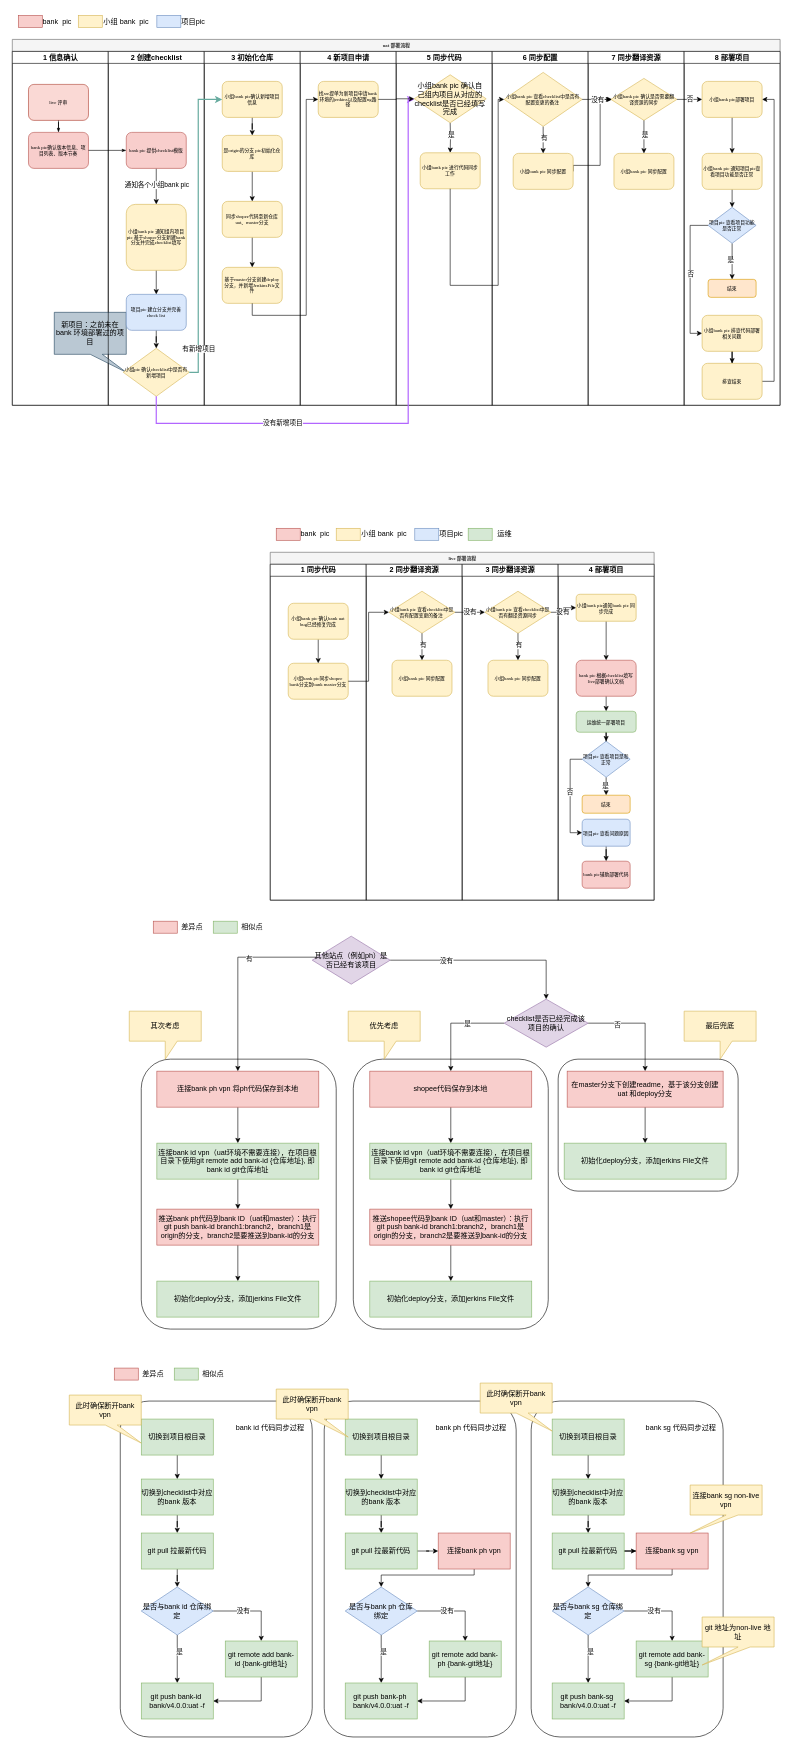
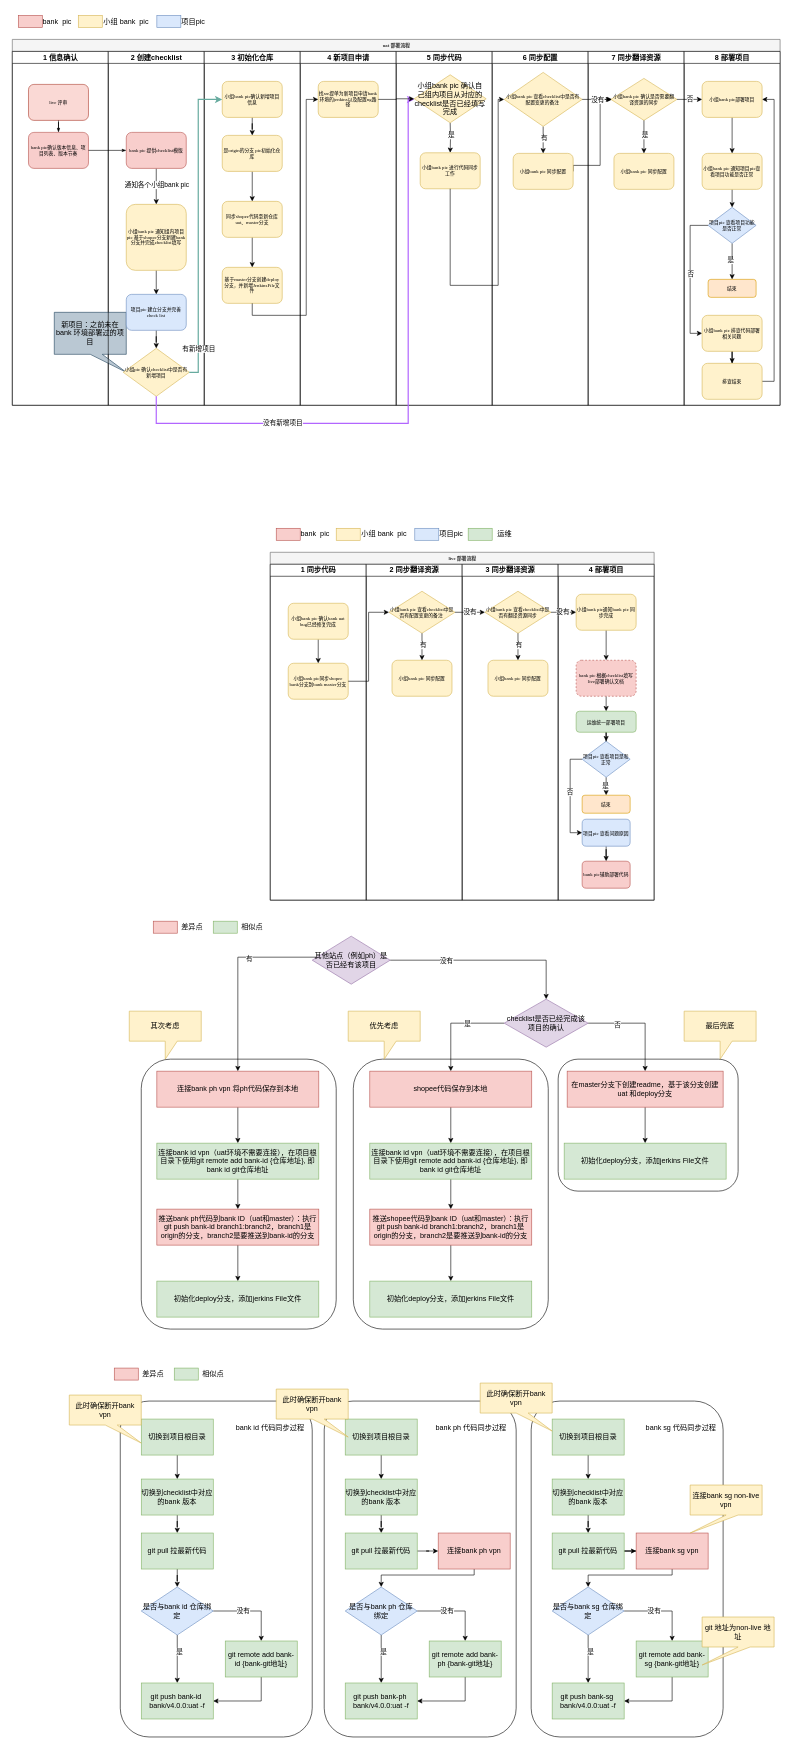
(606, 608) -> (606, 612)
(606, 678) -> (606, 678)
